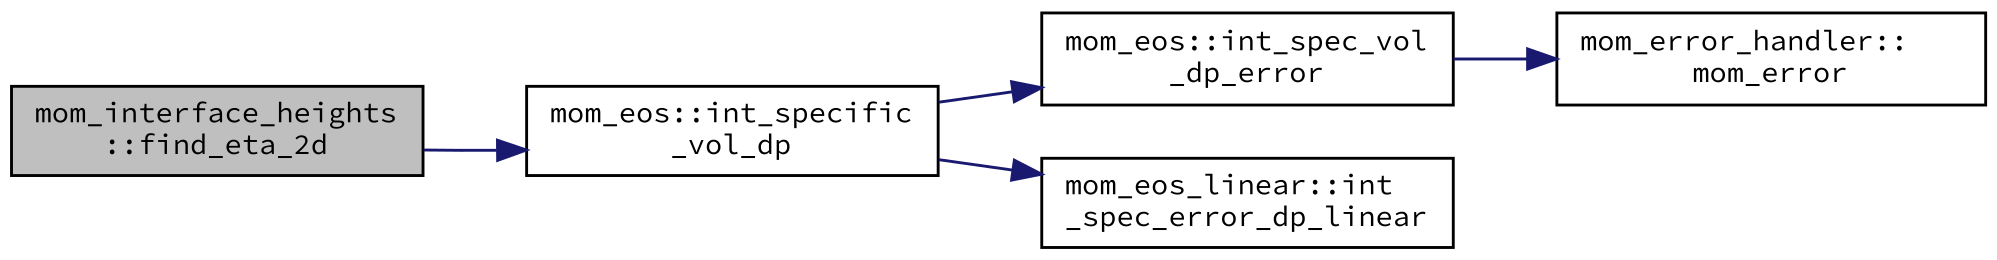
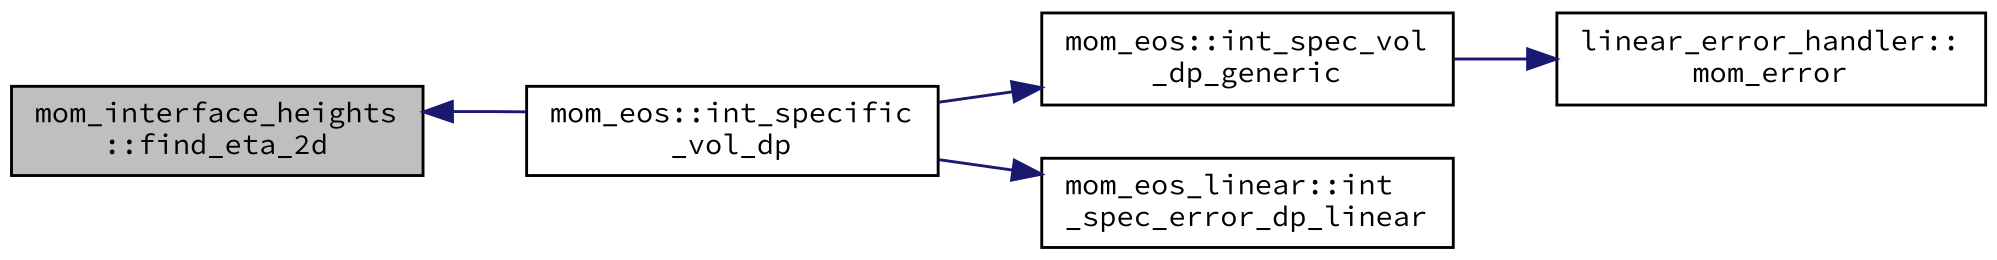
(1248, 59) -> (1248, 59)
(1771, 59) -> (1771, 59)
(460, 150) -> (490, 112)
